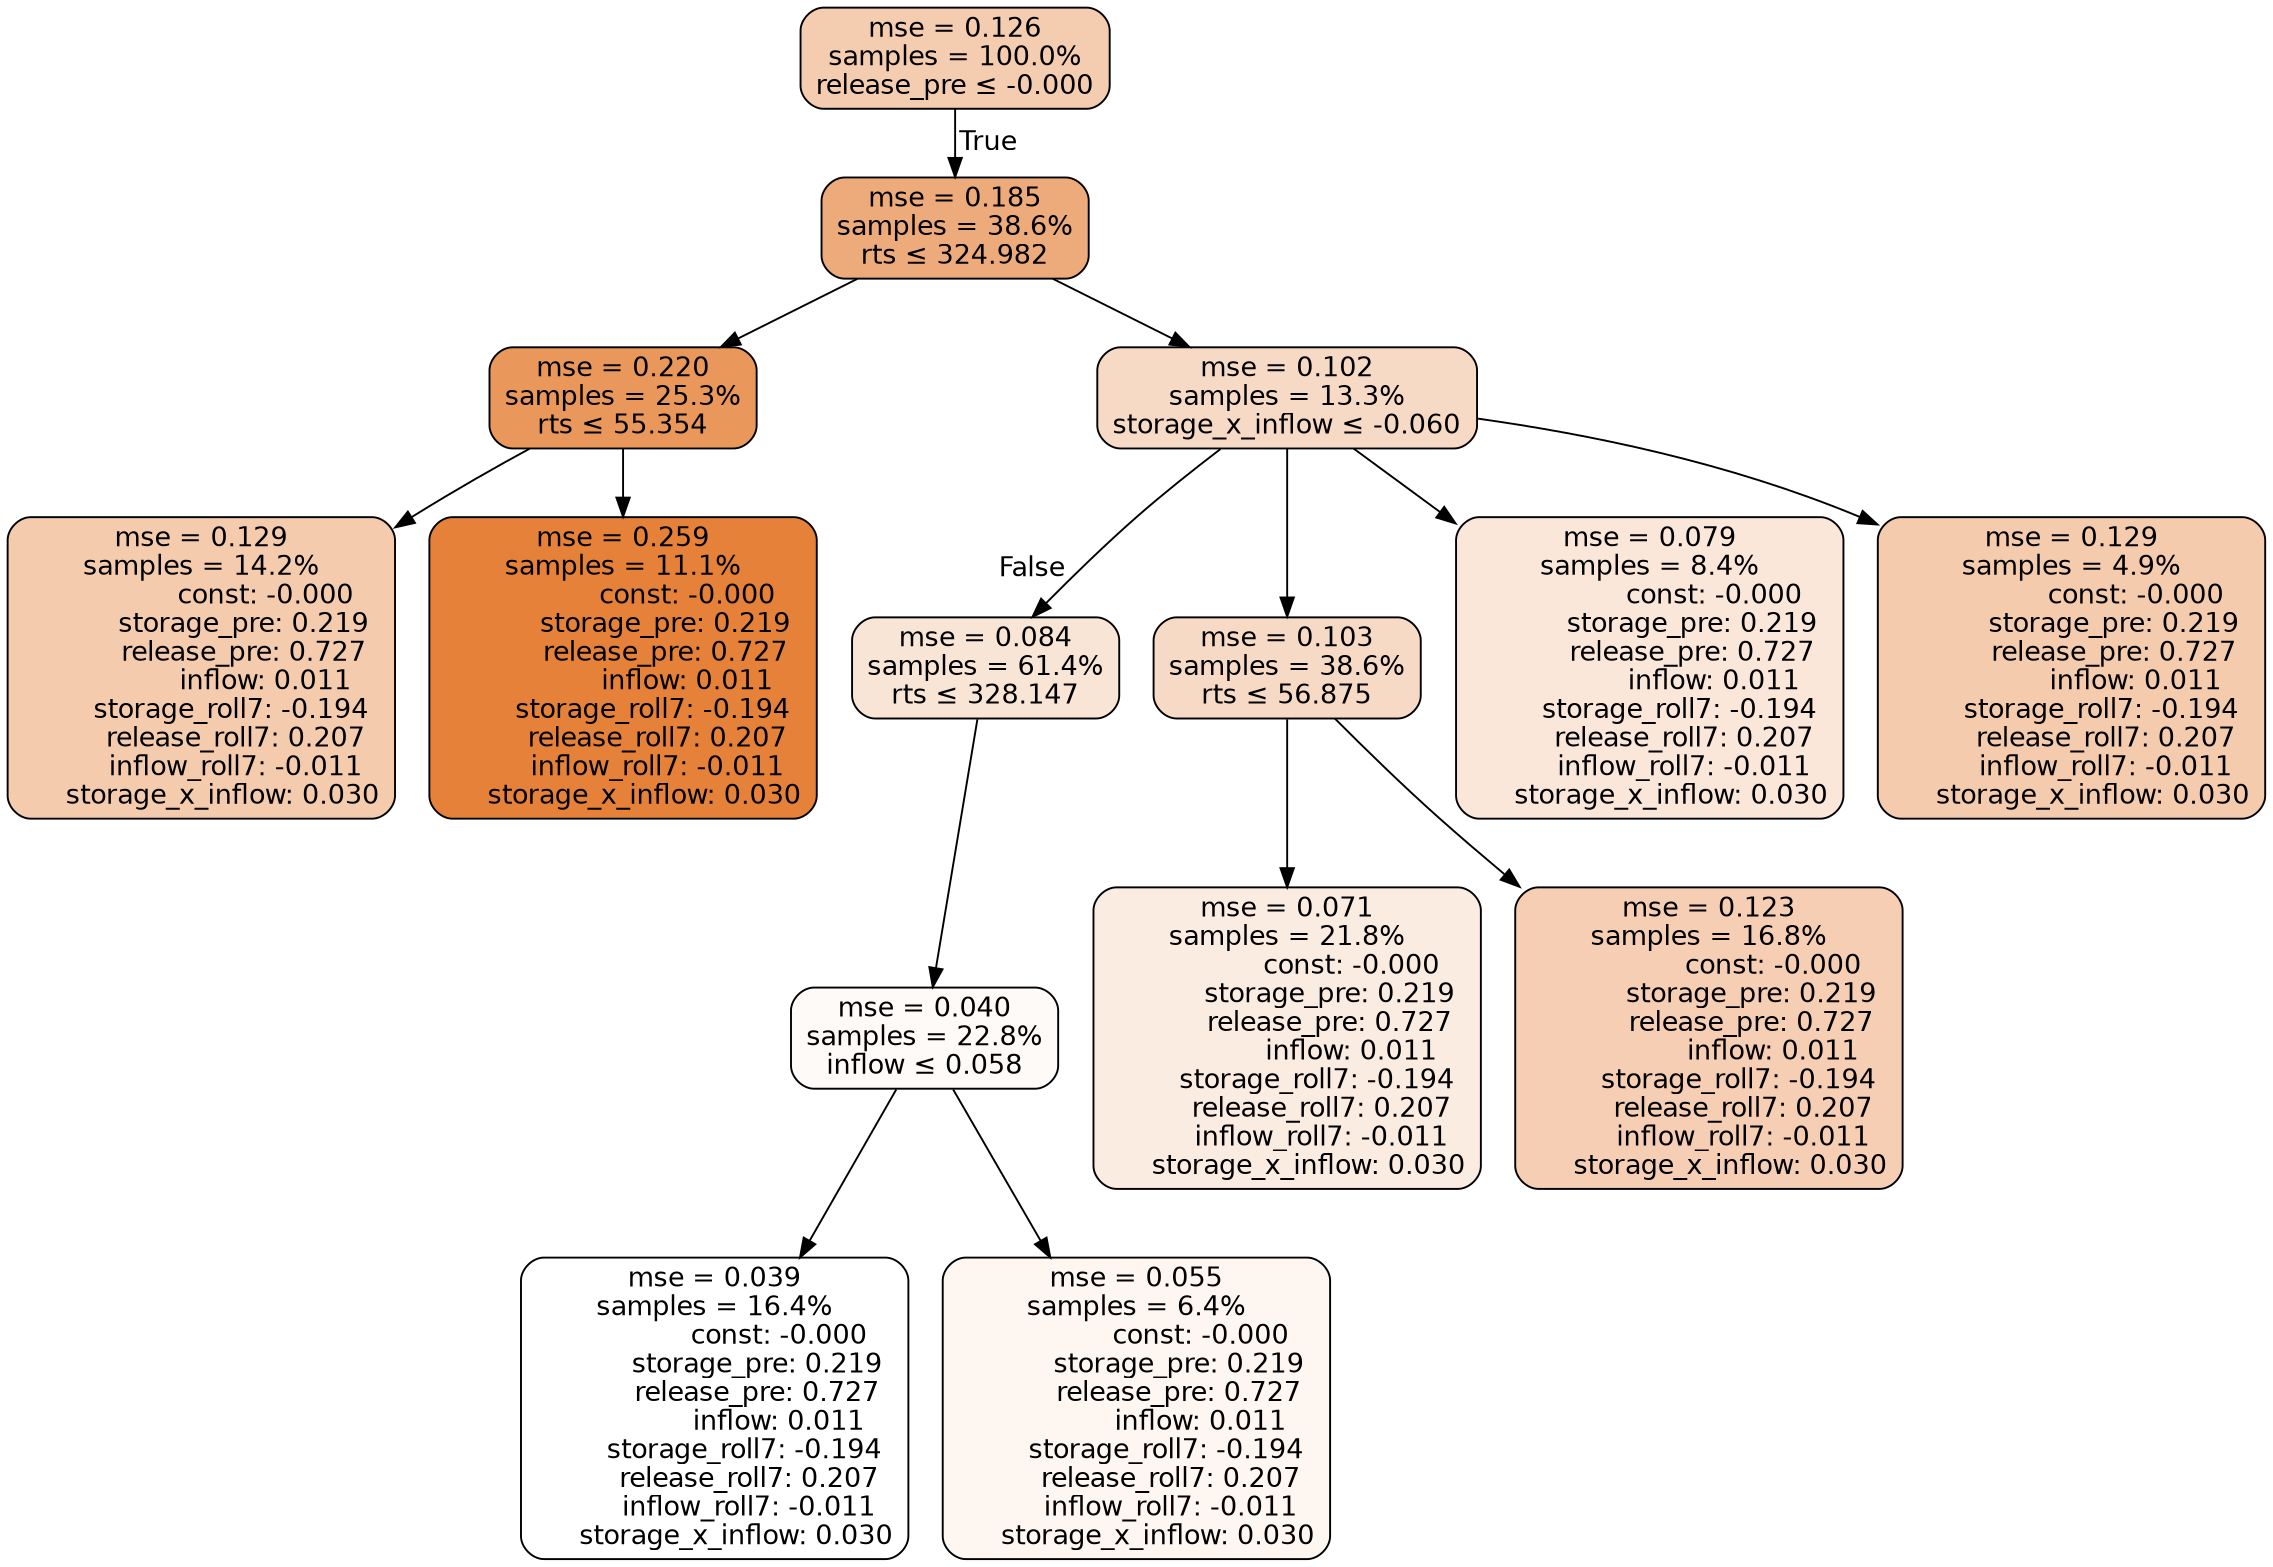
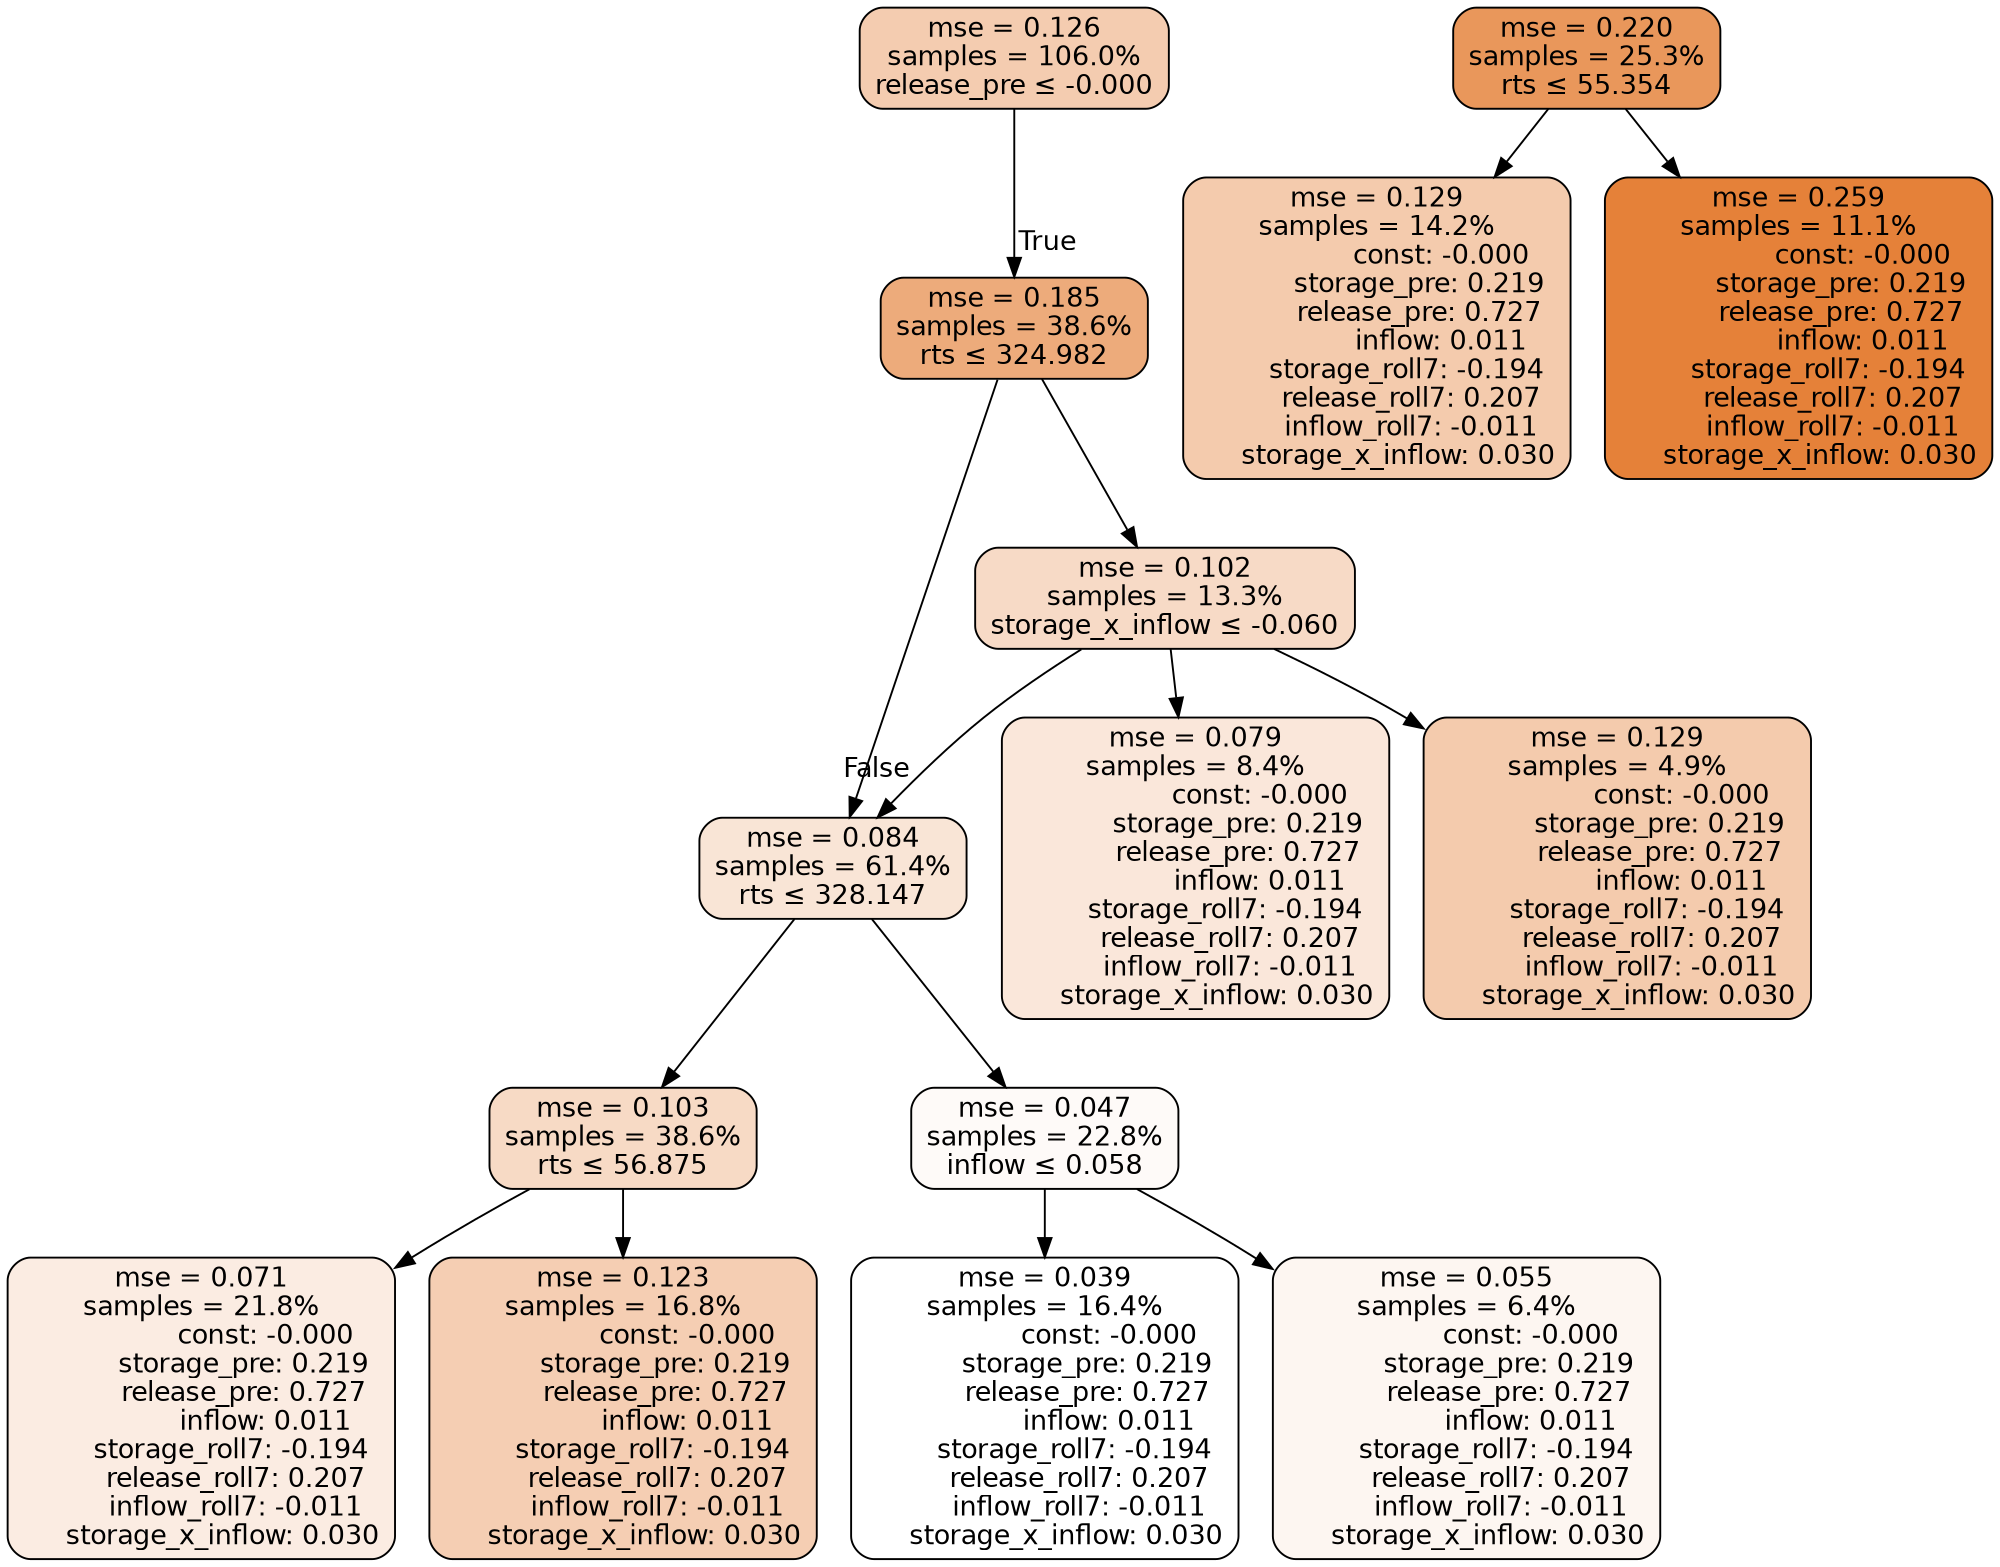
(955, 58) -> (1014, 58)
(798, 309) -> (927, 589)
(1287, 523) -> (734, 995)
(925, 1038) -> (1045, 1138)
